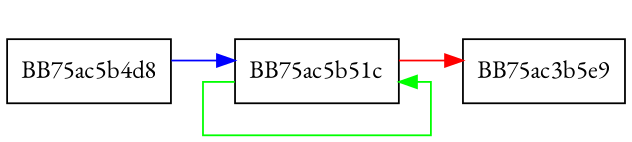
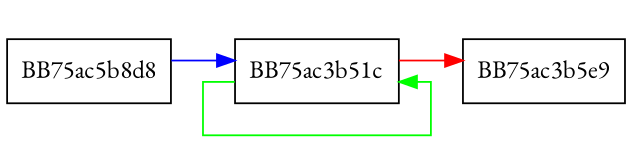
(89, 71) -> (89, 71)
(317, 71) -> (317, 71)
